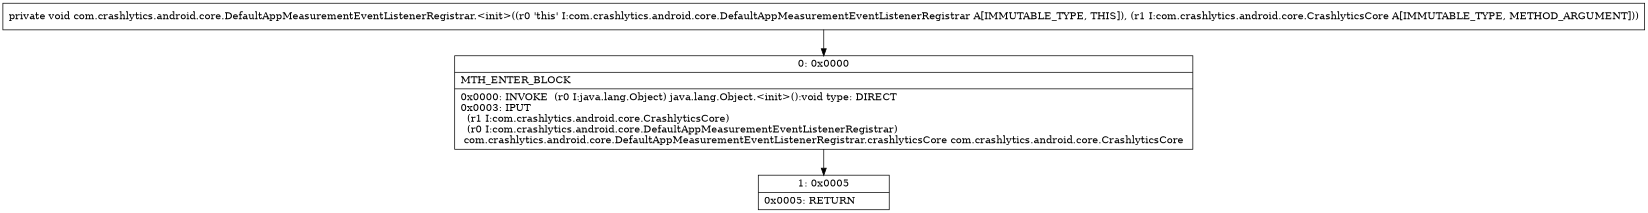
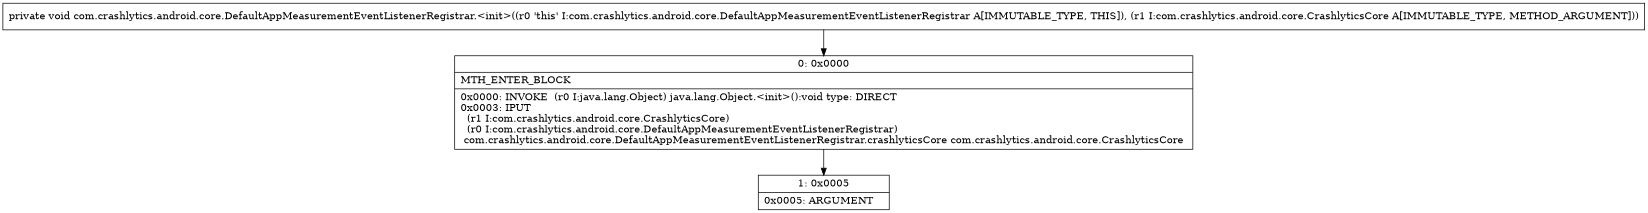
(815, 201) -> (824, 201)
